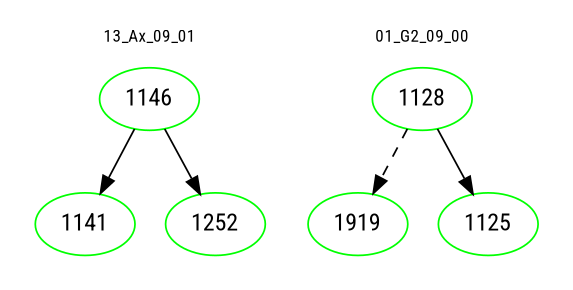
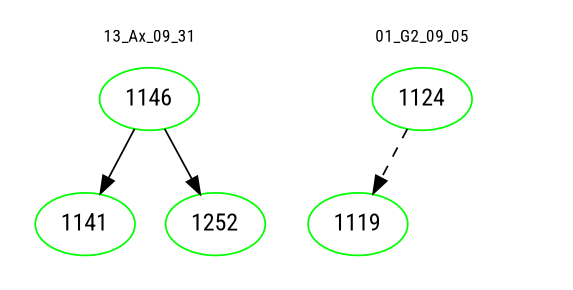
(150, 37) -> (150, 37)
(423, 37) -> (423, 37)
(422, 99) -> (422, 99)
(358, 224) -> (358, 224)
(488, 224) -> none
